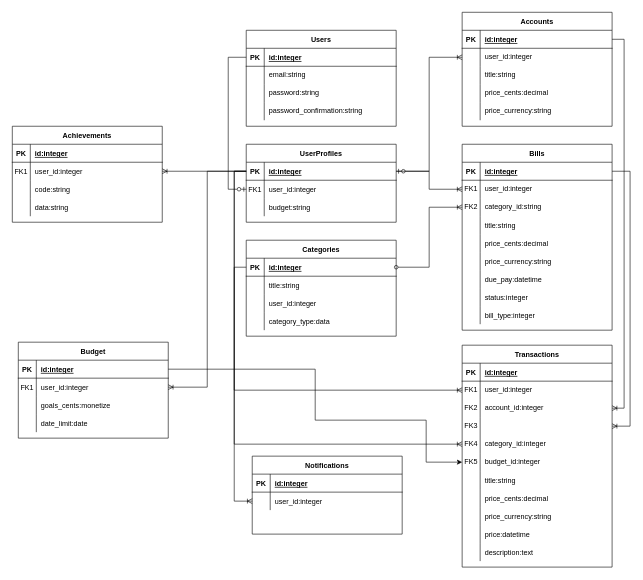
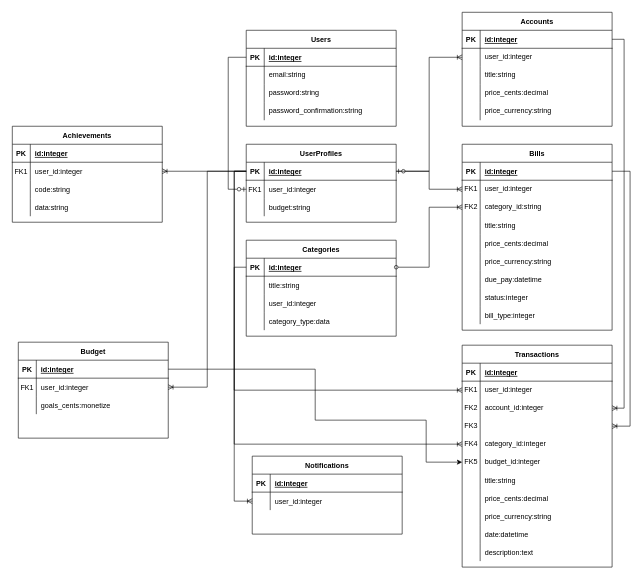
(102, 423) -> none
(510, 535) -> (509, 535)
